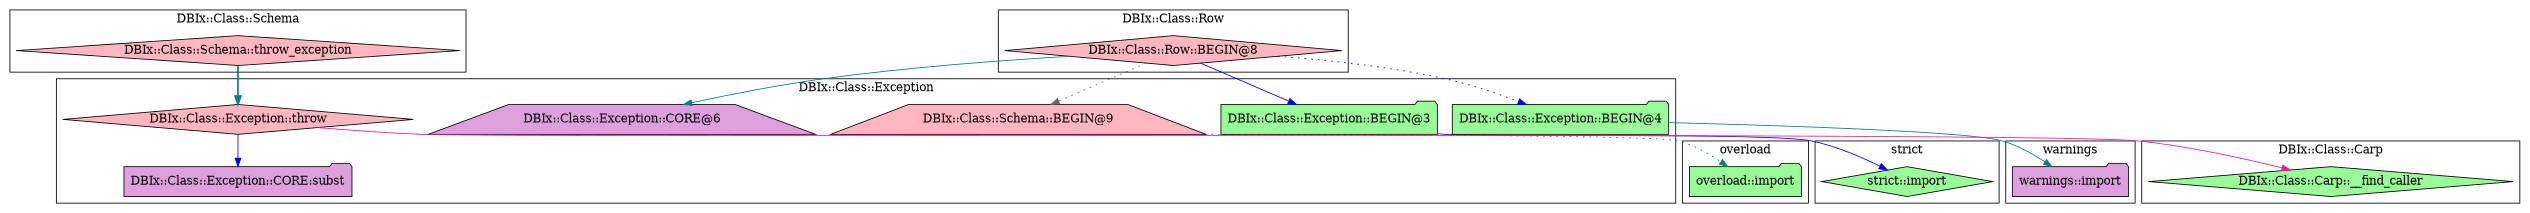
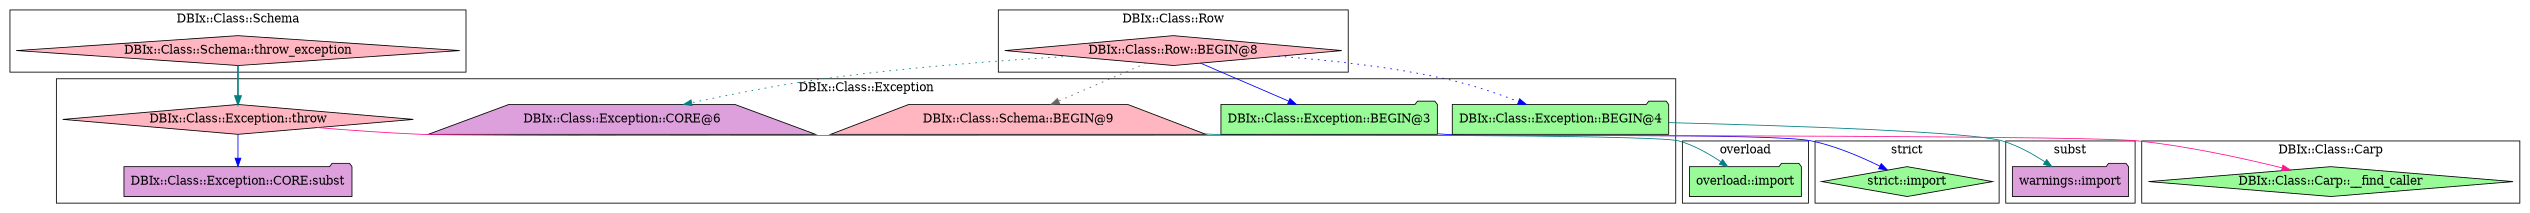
(880, 72) -> (880, 72)
(1465, 136) -> (1465, 136)
(2070, 150) -> (2070, 150)
